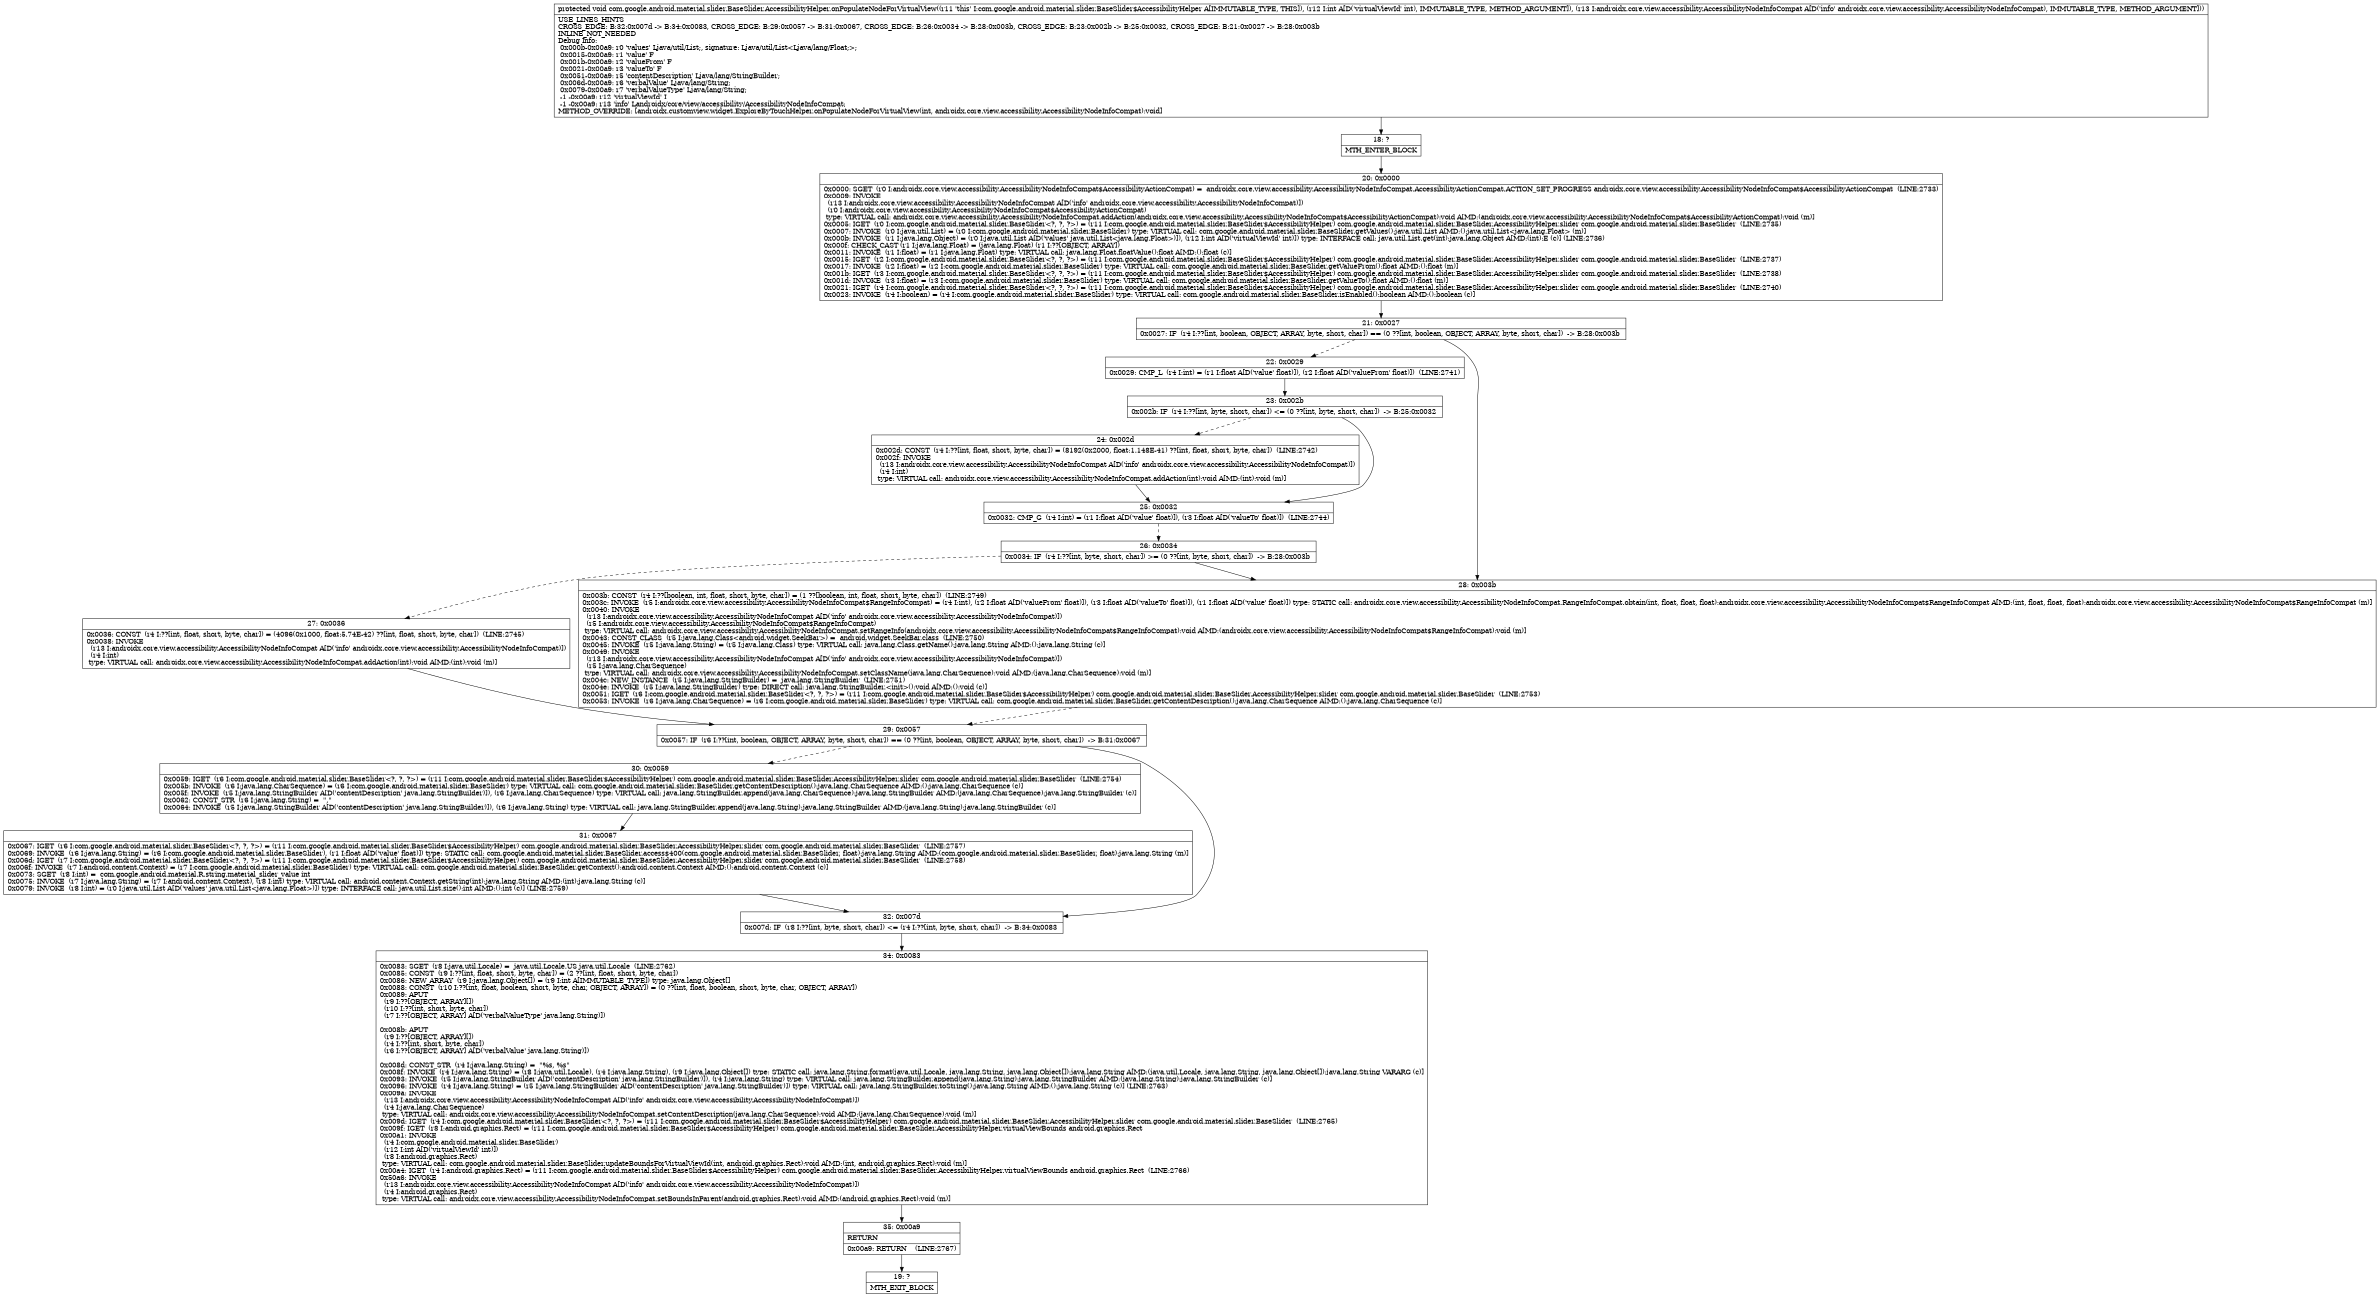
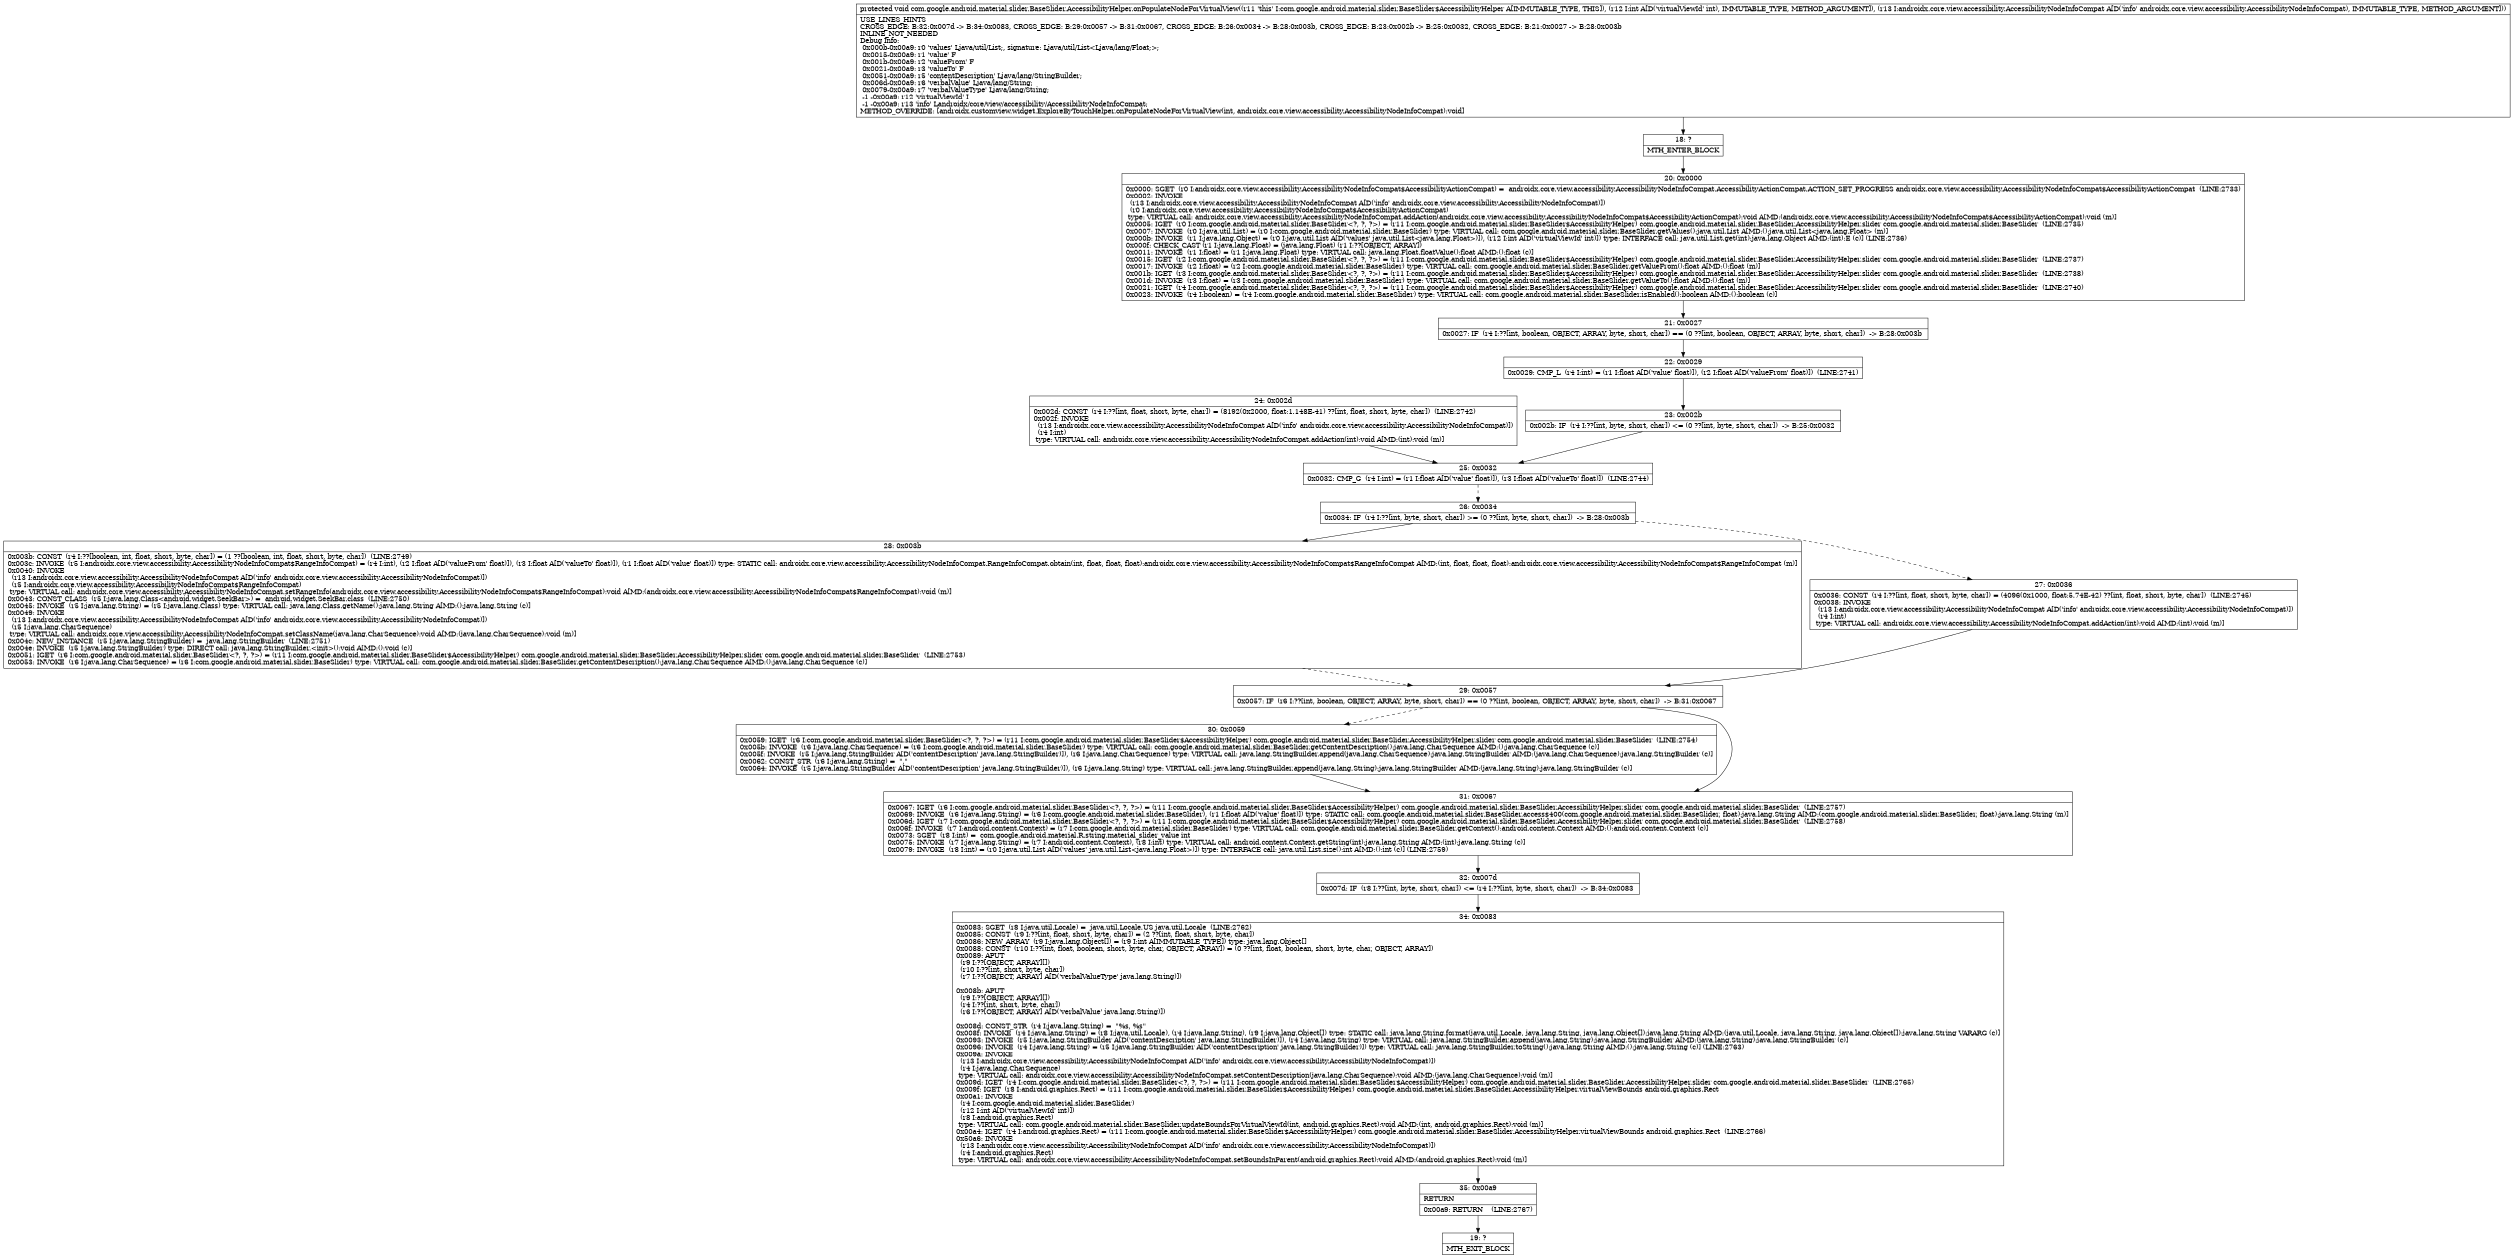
(854, 196) -> (1156, 196)
(1335, 347) -> (1683, 346)
(1225, 426) -> none
(1477, 449) -> none
(1213, 847) -> (1721, 725)
